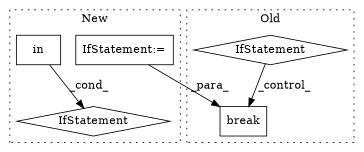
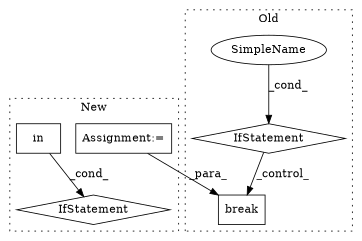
(125, 50) -> (124, 138)
none -> (269, 50)
